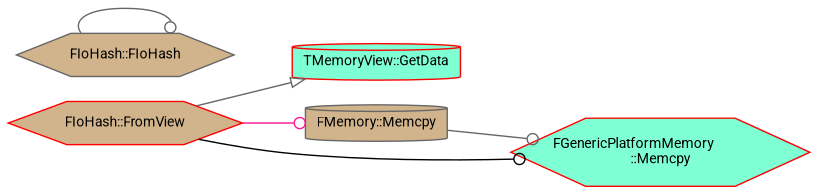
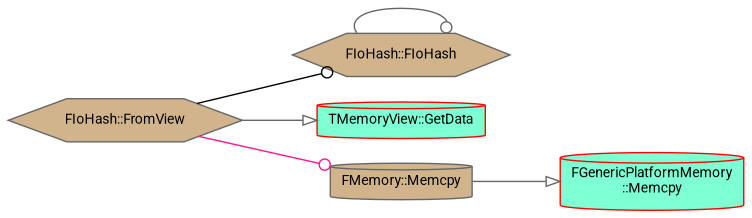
(125, 123) -> (125, 120)
(487, 134) -> (509, 181)
(660, 152) -> (652, 181)
(356, 158) -> (259, 89)
